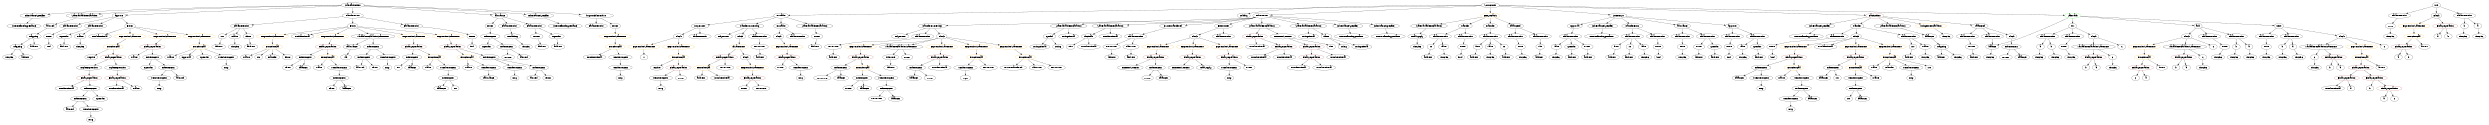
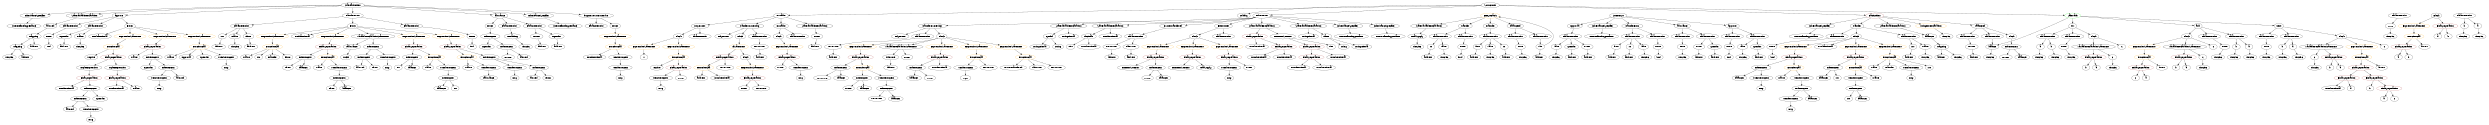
(2436, 5) -> none
(1490, 10) -> (1536, 25)
(1554, 10) -> none
(596, 16) -> (596, 16)
(346, 57) -> (346, 57)
